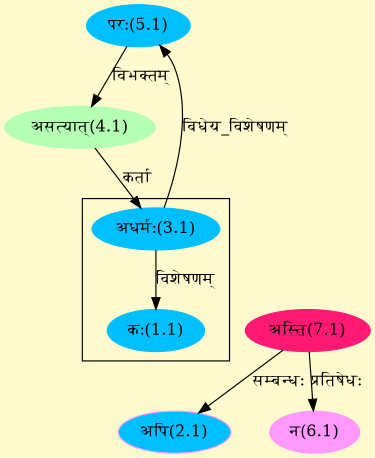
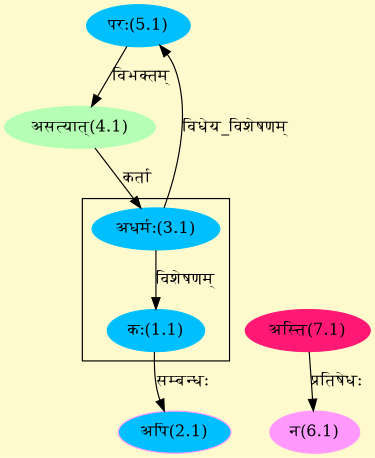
(246, 378) -> (155, 376)
